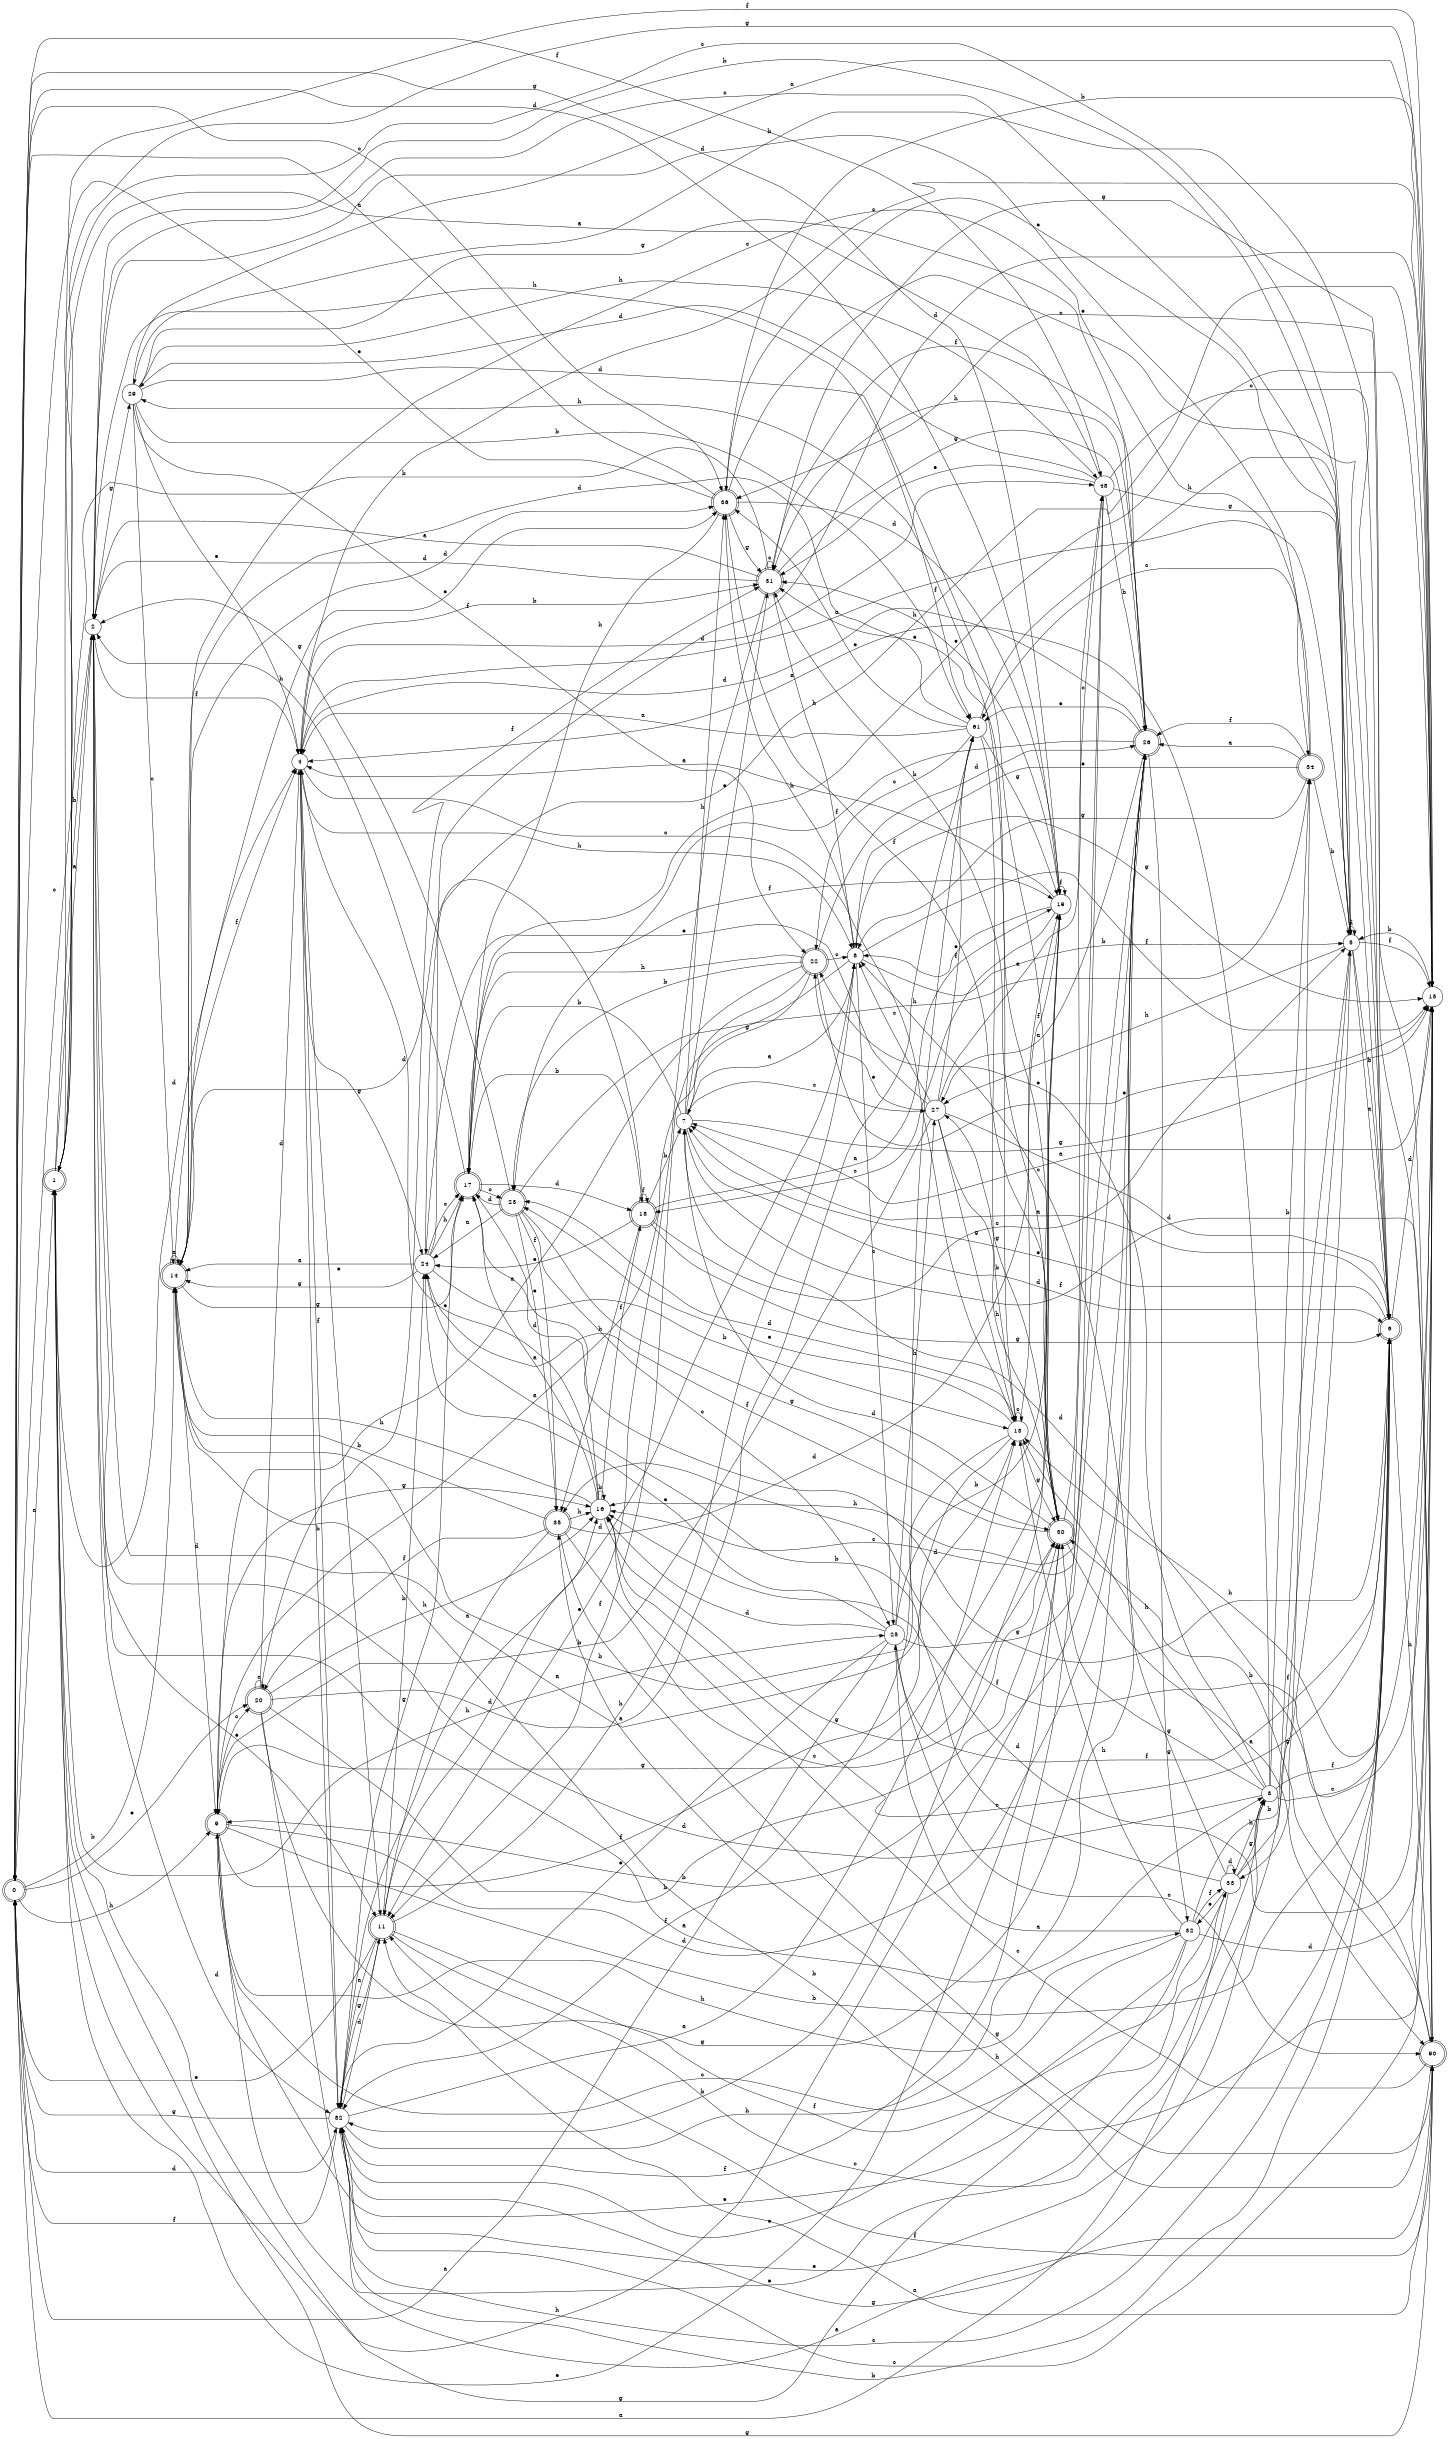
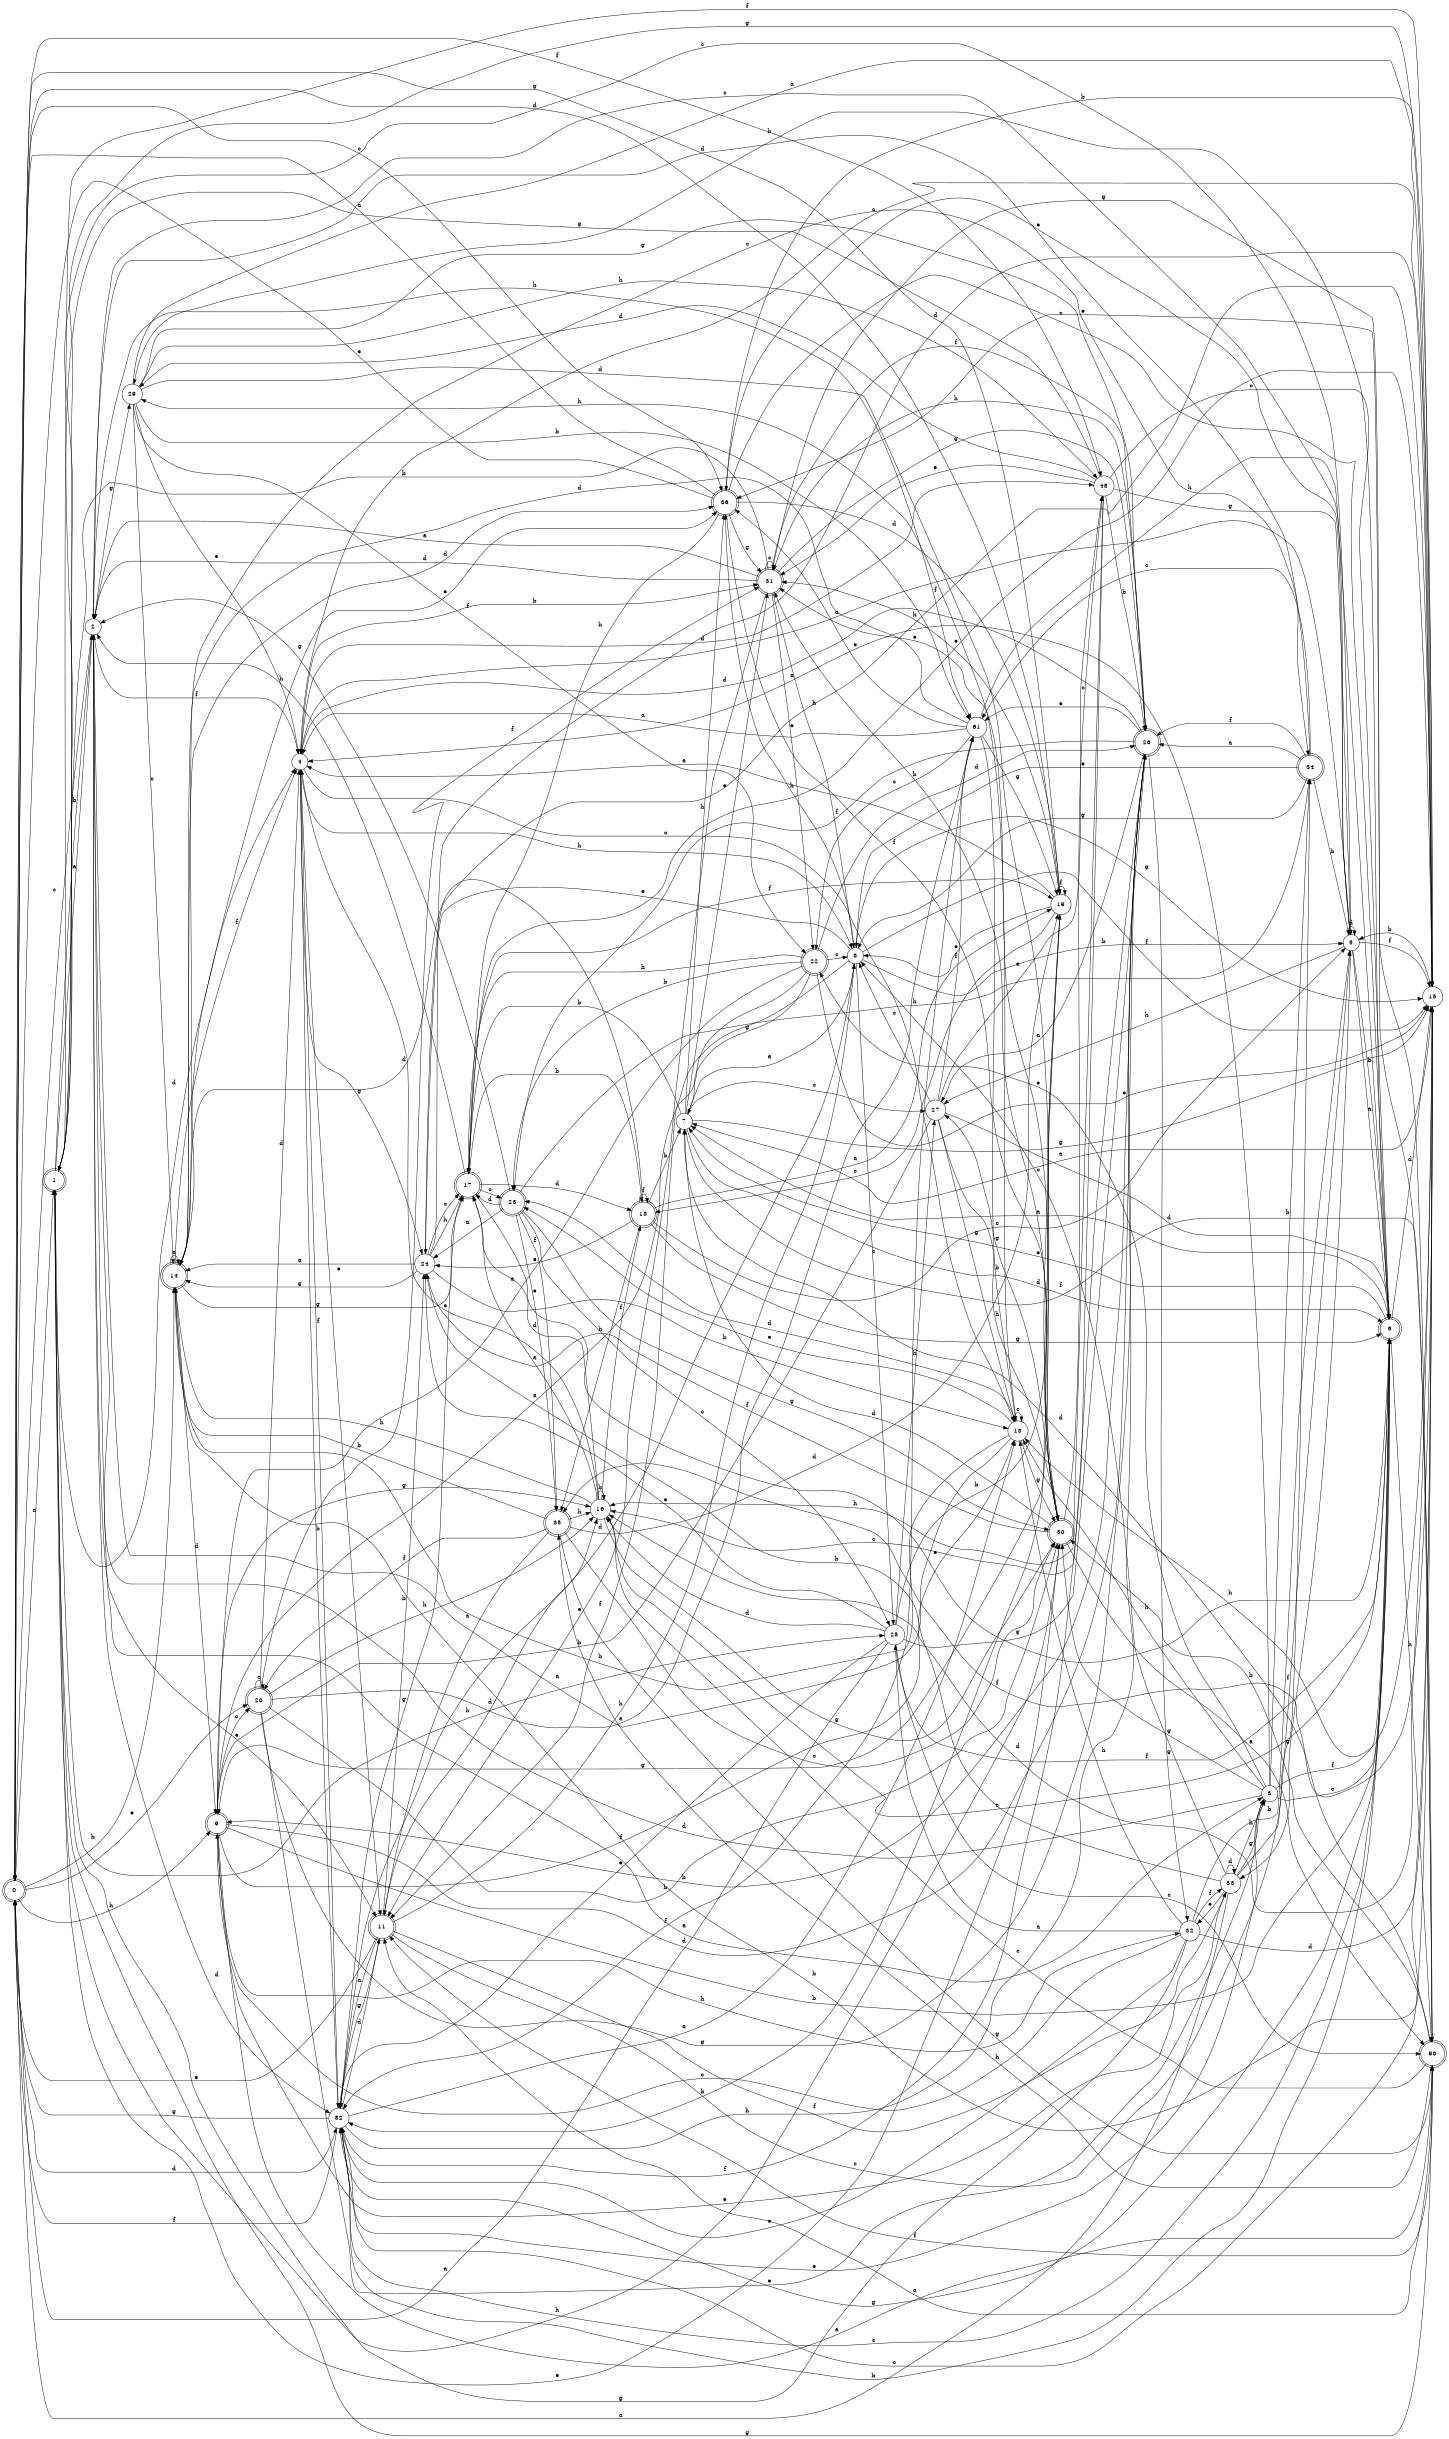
(841, 62) -> none
(580, 224) -> (580, 224)
(598, 936) -> (482, 894)
(855, 1058) -> (795, 769)
(1029, 1207) -> none
(936, 1552) -> (936, 1552)
